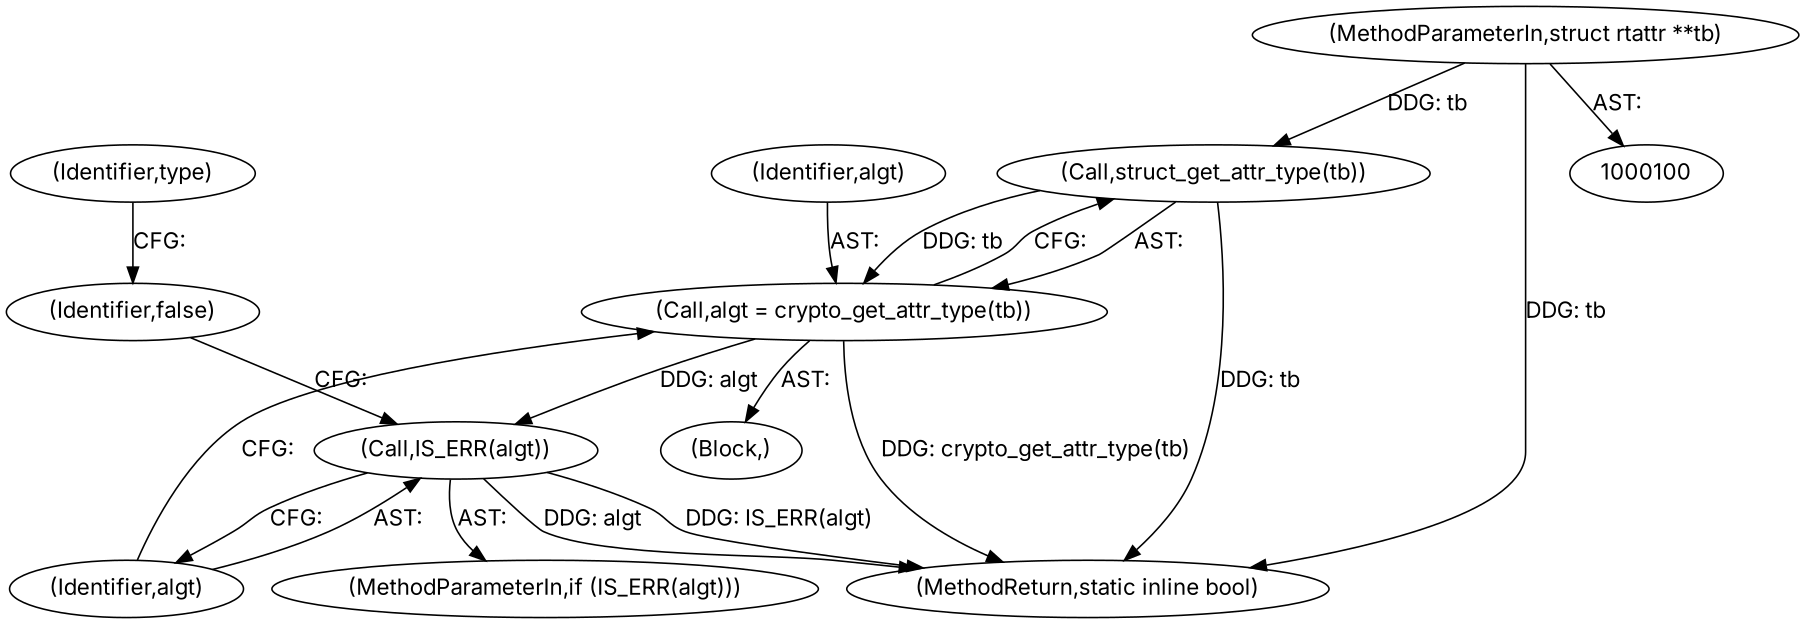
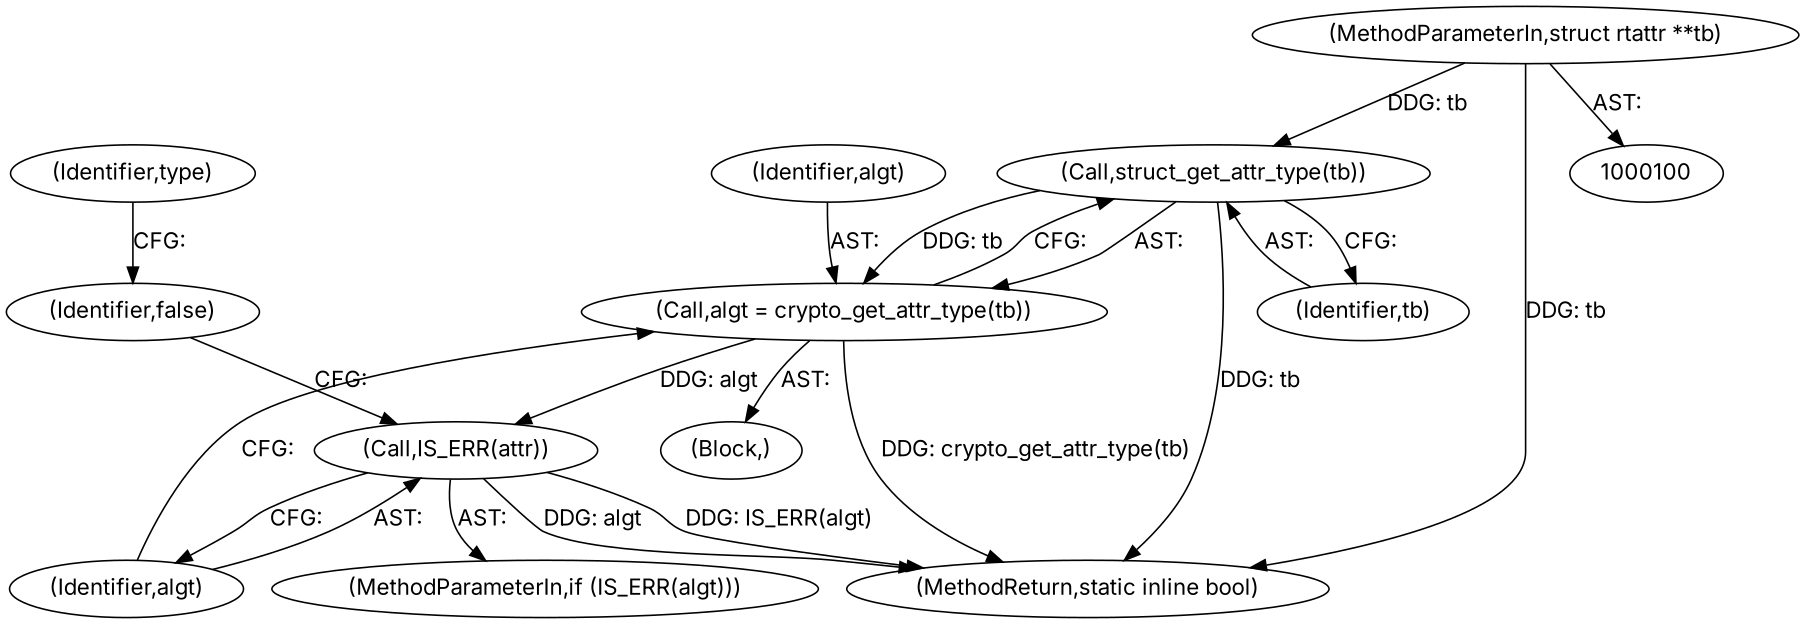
none -> (1363, 312)
(456, 450) -> (456, 450)
